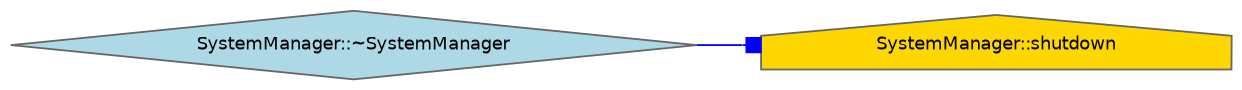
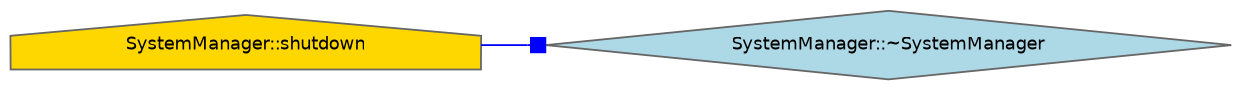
(719, 45) -> (504, 45)
